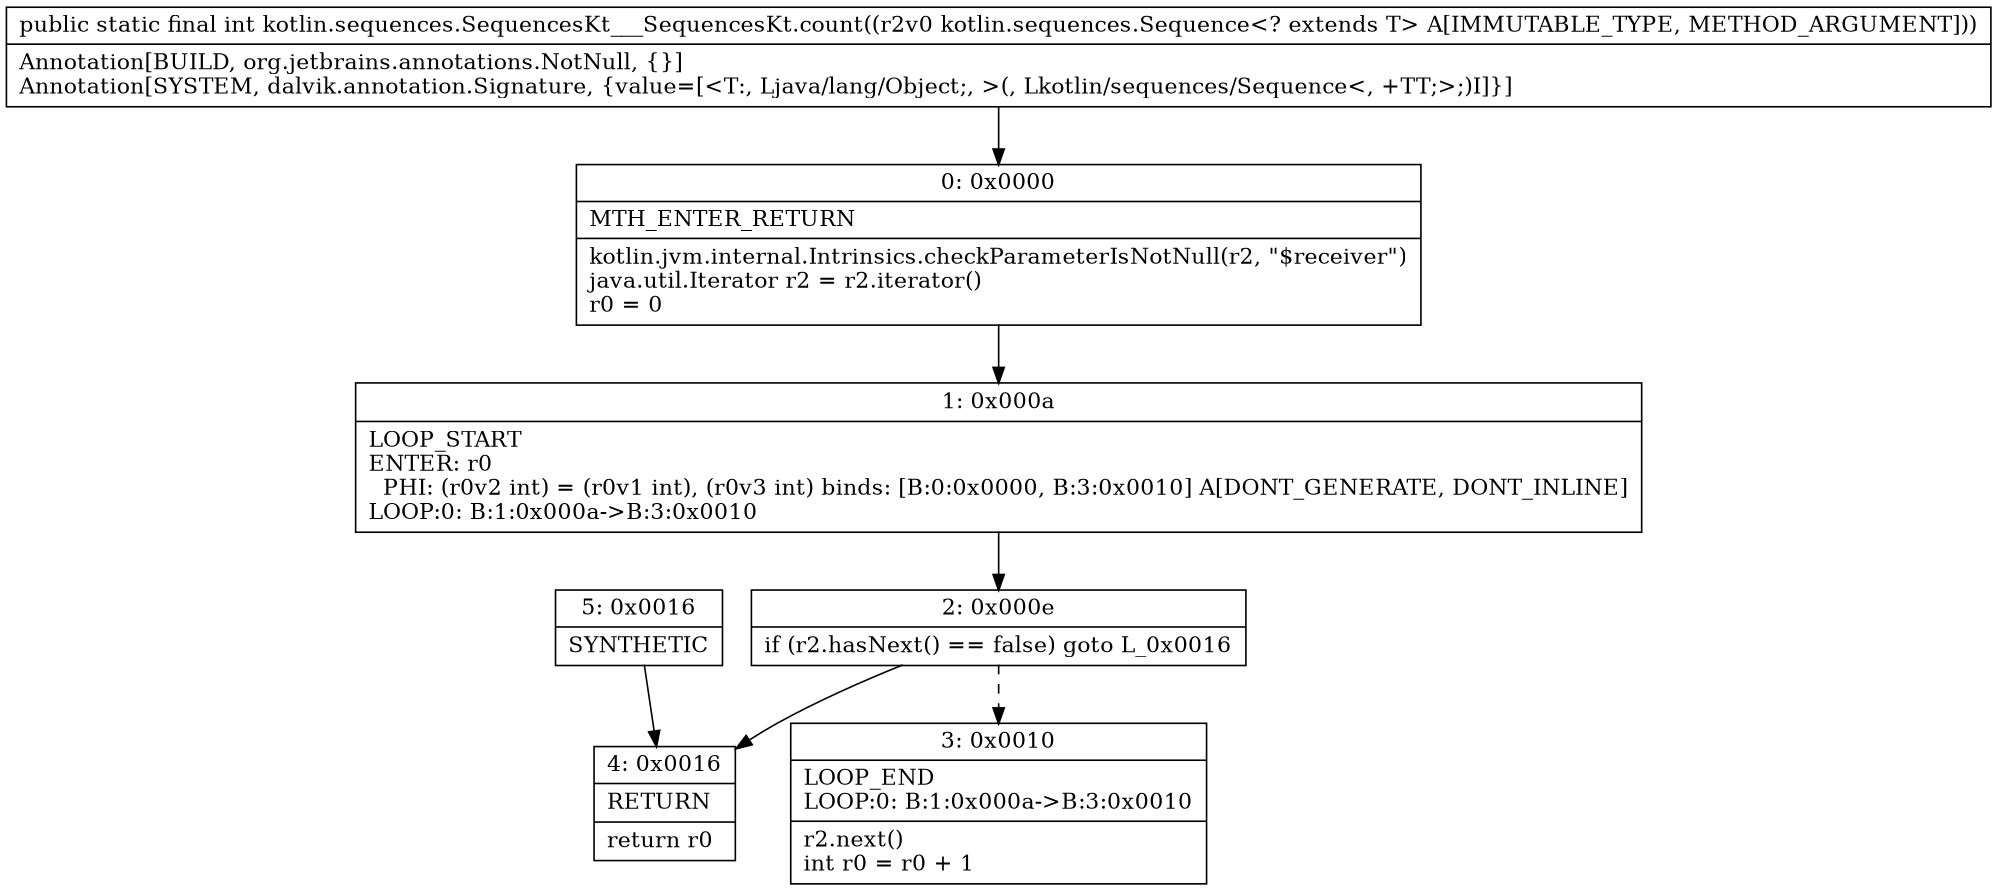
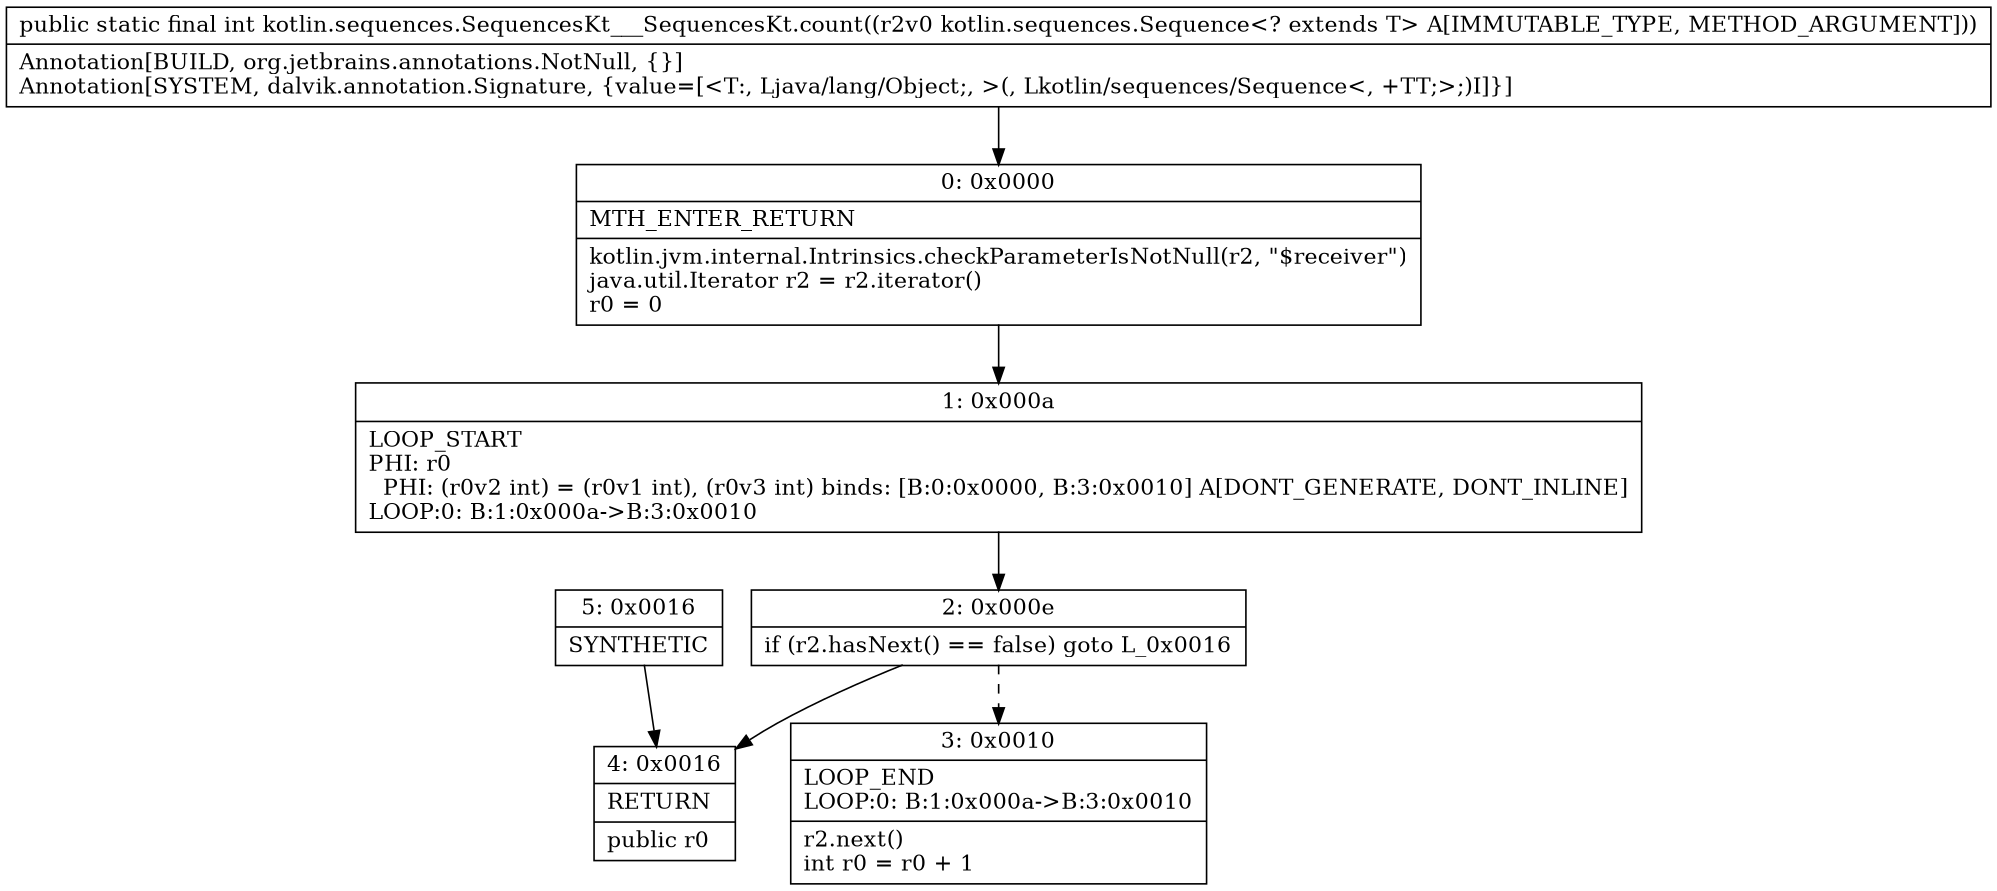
(434, 464) -> (414, 464)
(661, 841) -> (658, 841)
